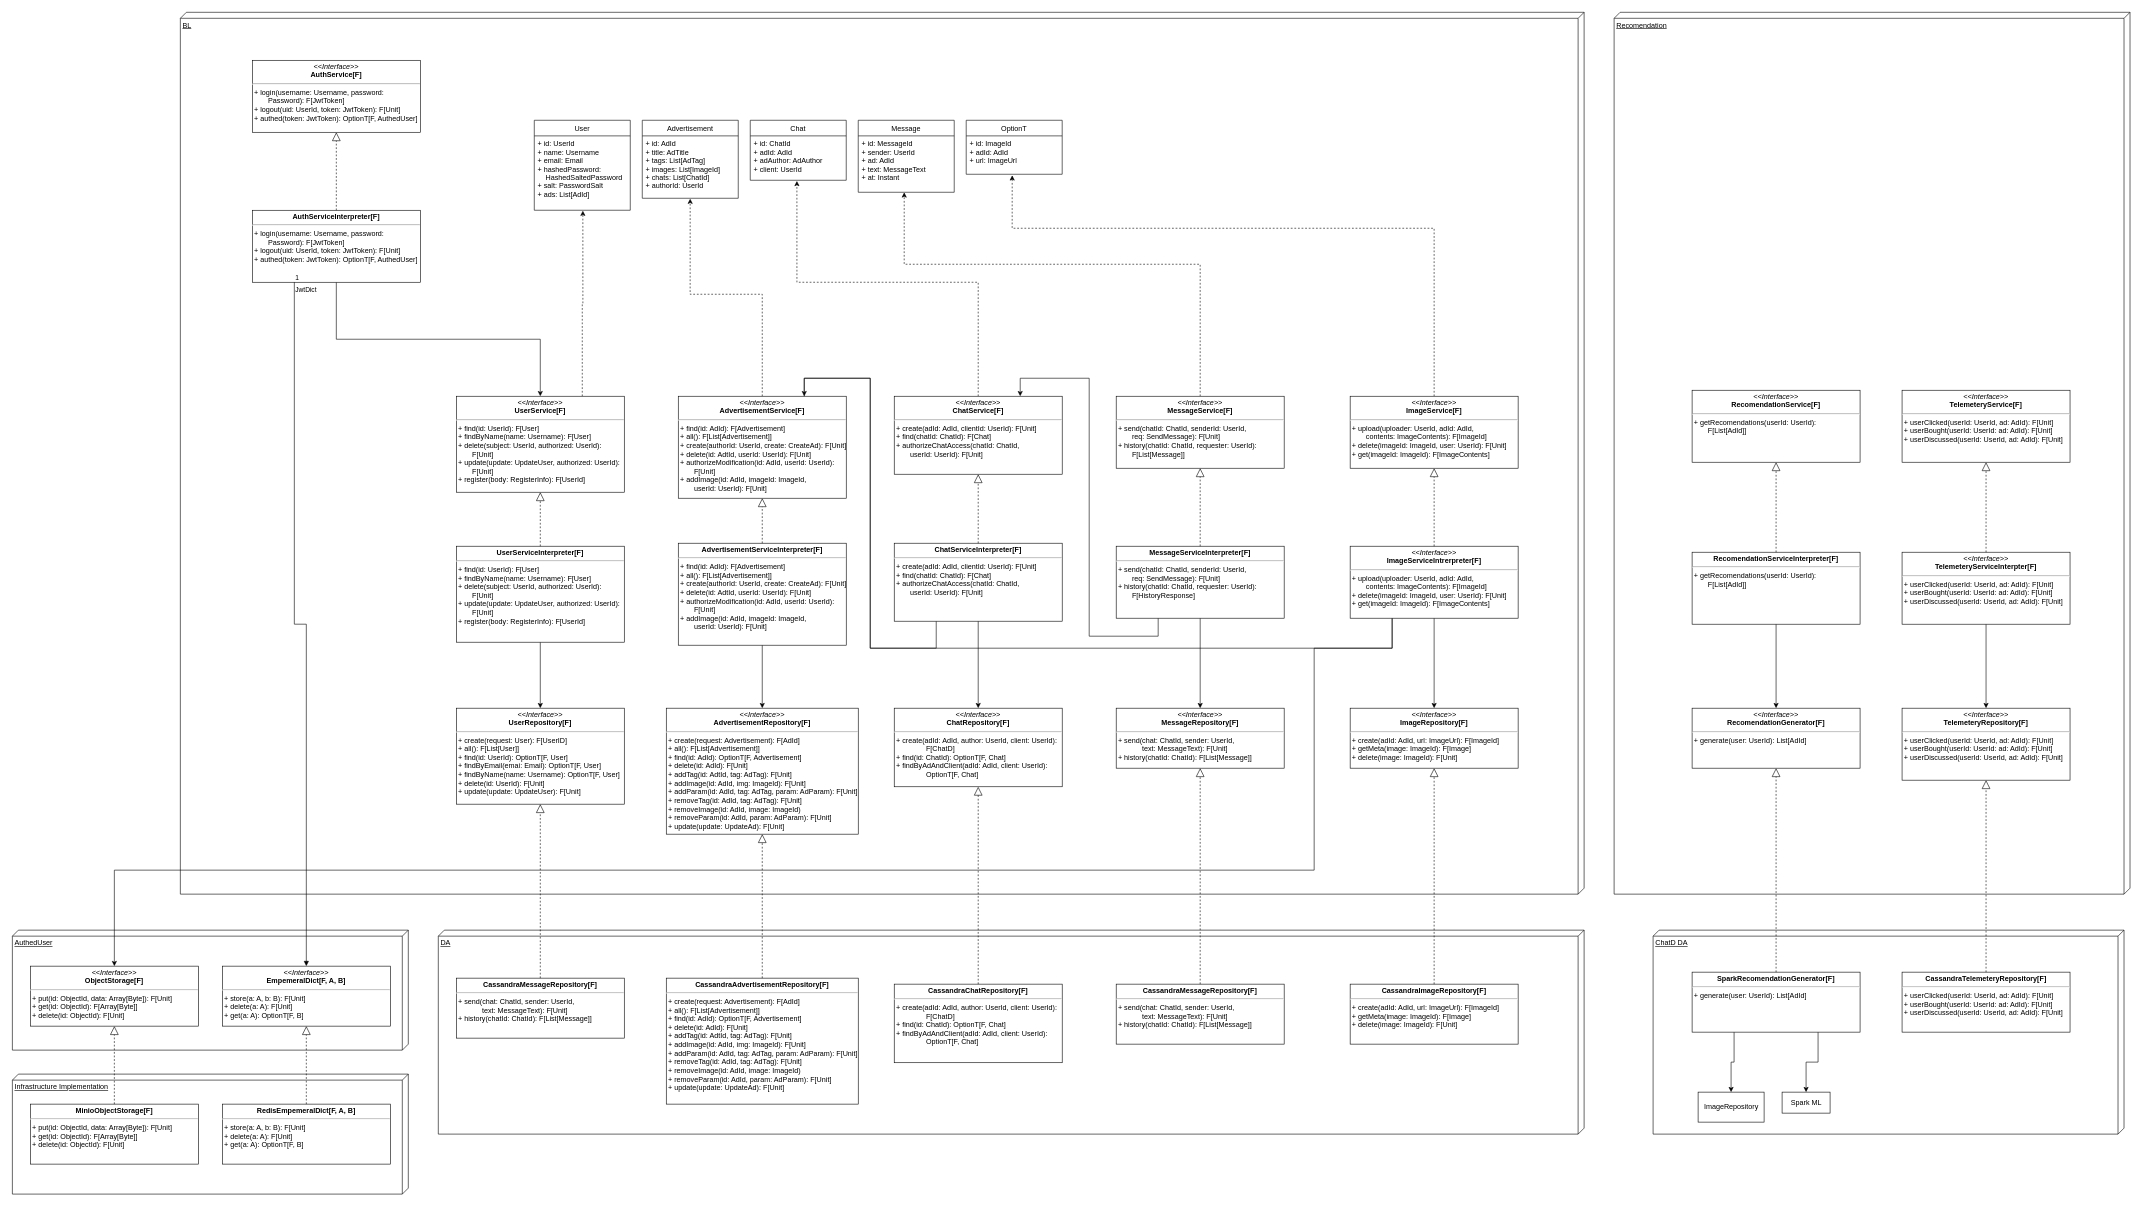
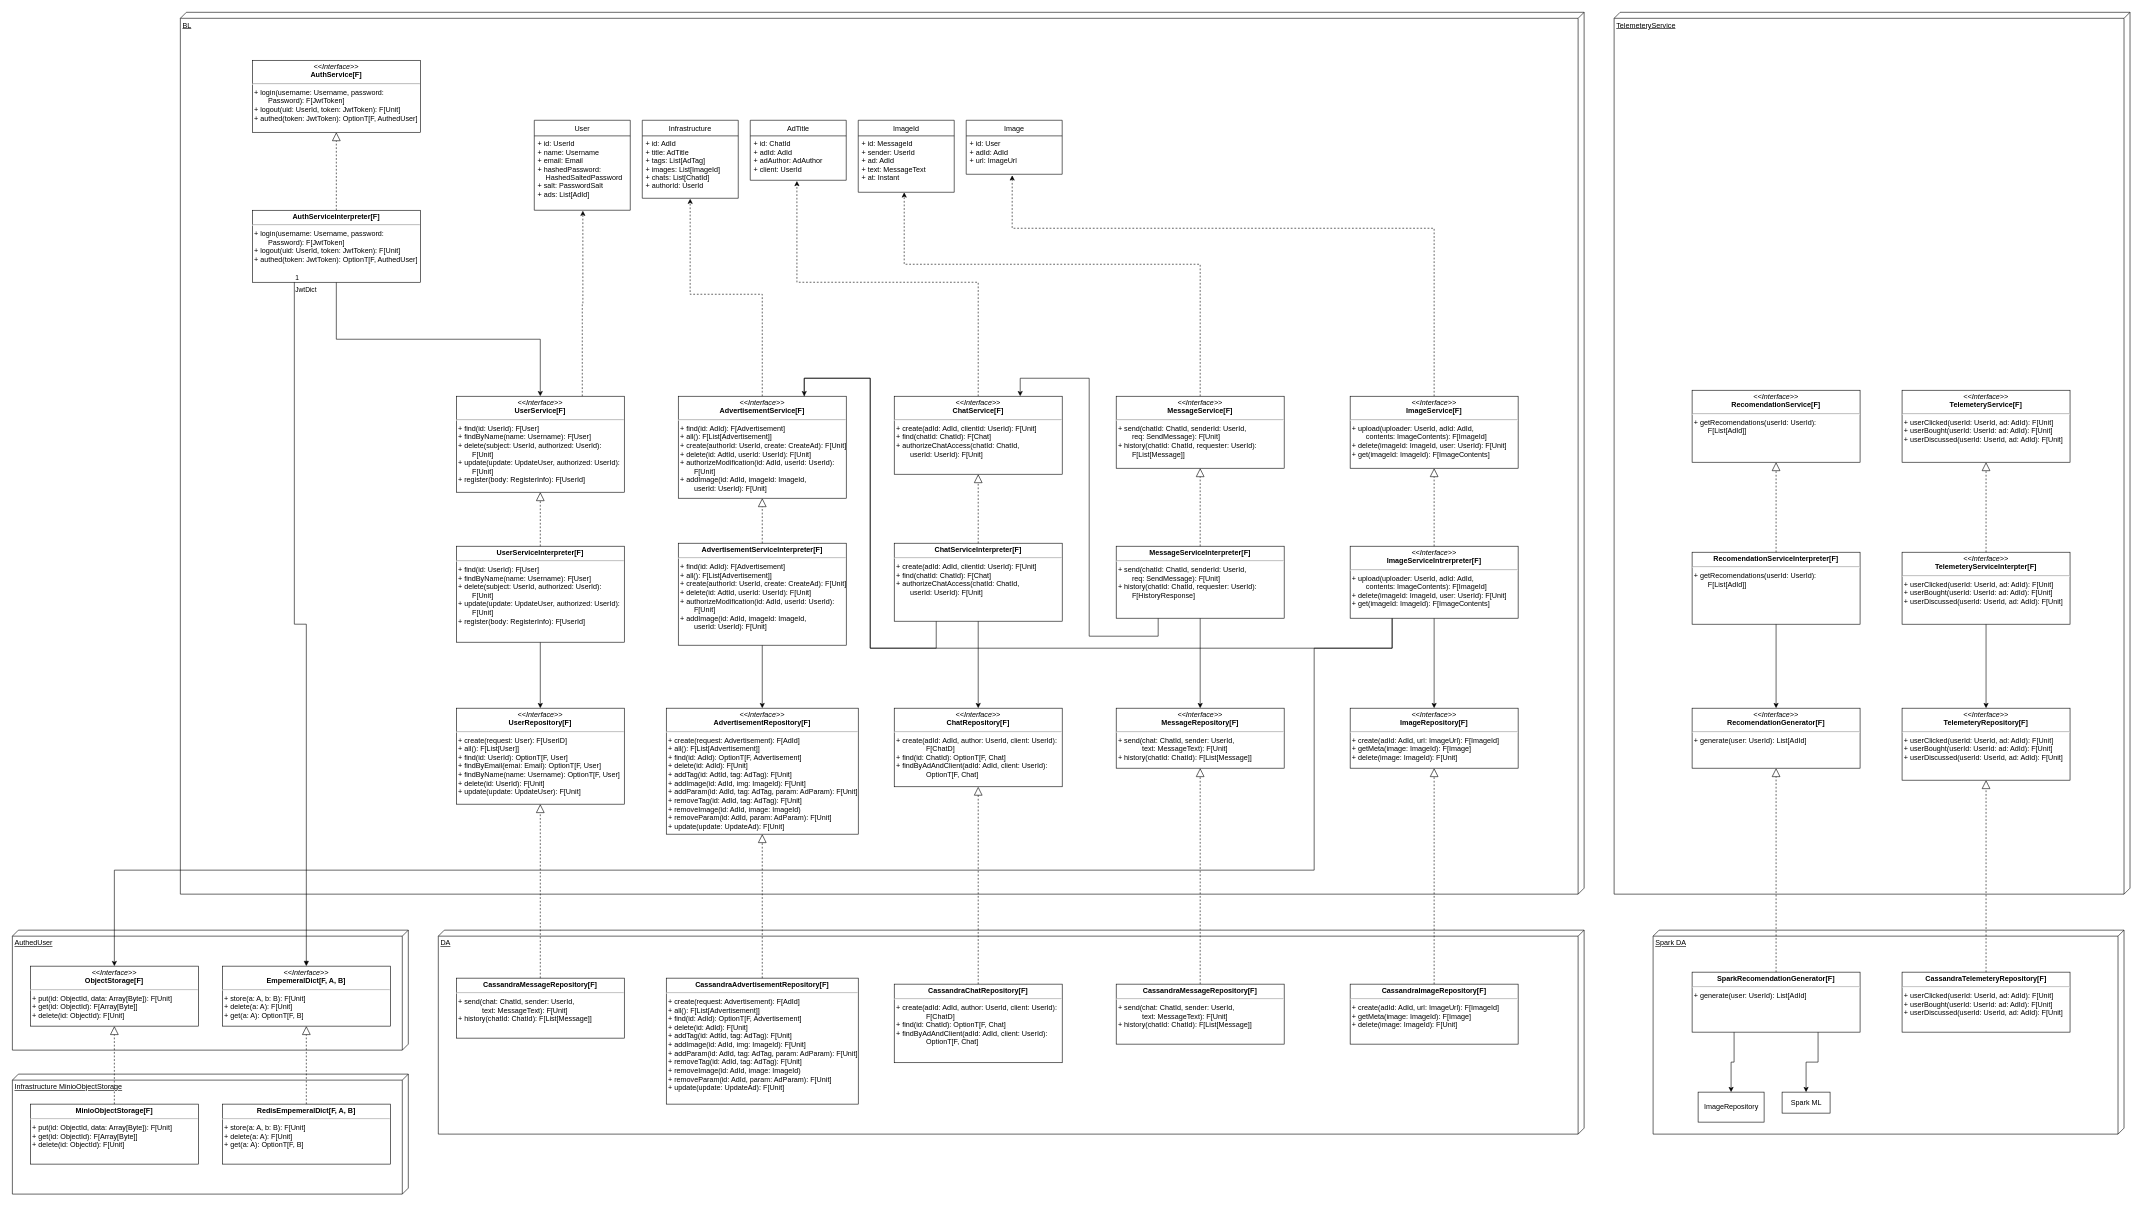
(1642, 26) -> (1649, 26)
(690, 128) -> (690, 128)
(798, 128) -> (798, 128)
(906, 128) -> (906, 128)
(1014, 128) -> (1014, 128)
(992, 144) -> (986, 144)
(1671, 944) -> (1671, 944)
(70, 1088) -> (78, 1088)
